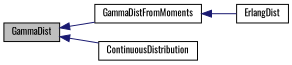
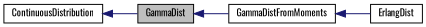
(84, 41) -> (125, 14)
